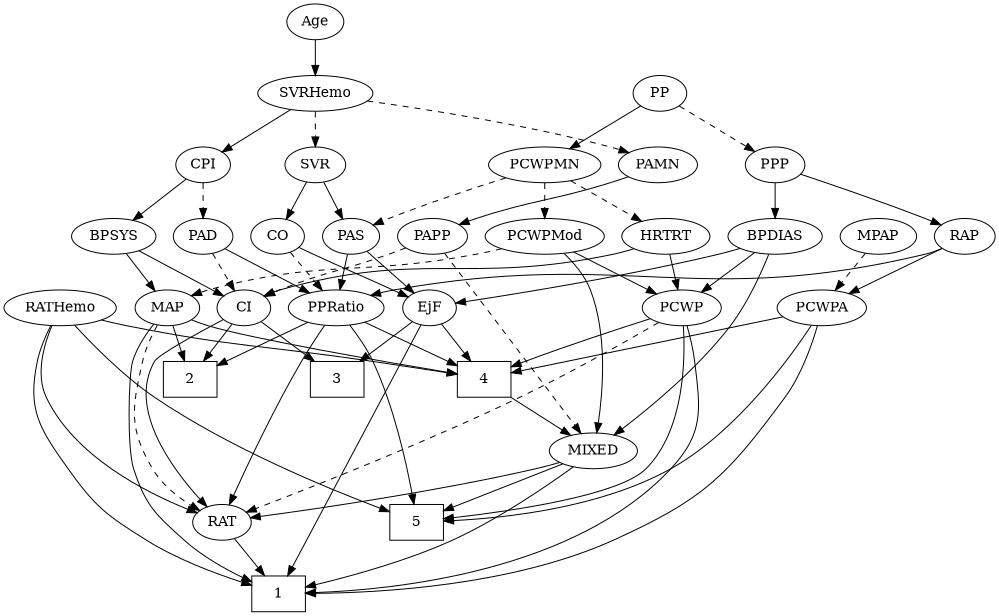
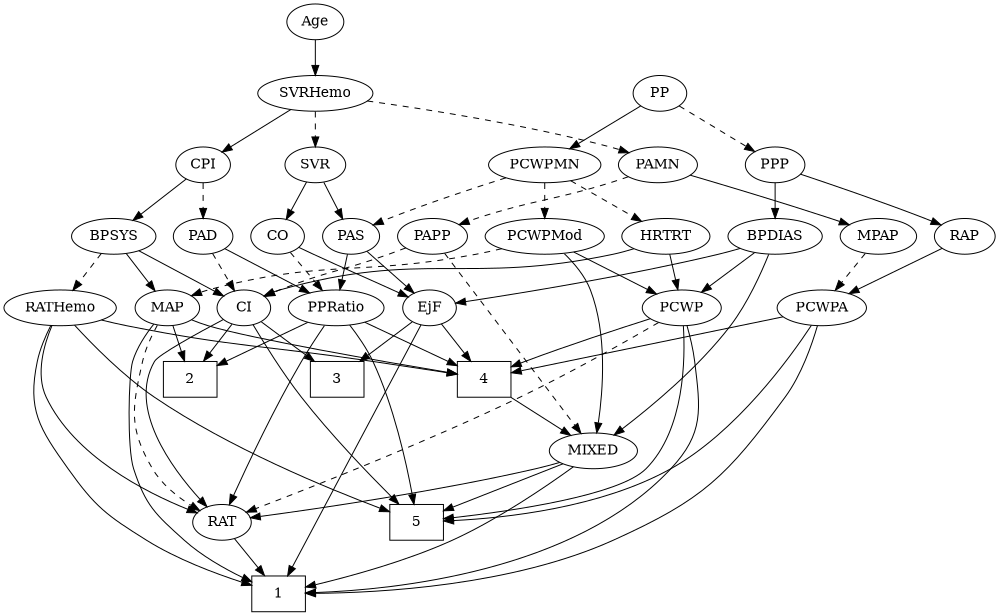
(552, 198) -> (552, 198)
none -> (765, 198)
none -> (90, 268)
(662, 277) -> none
none -> (316, 416)
